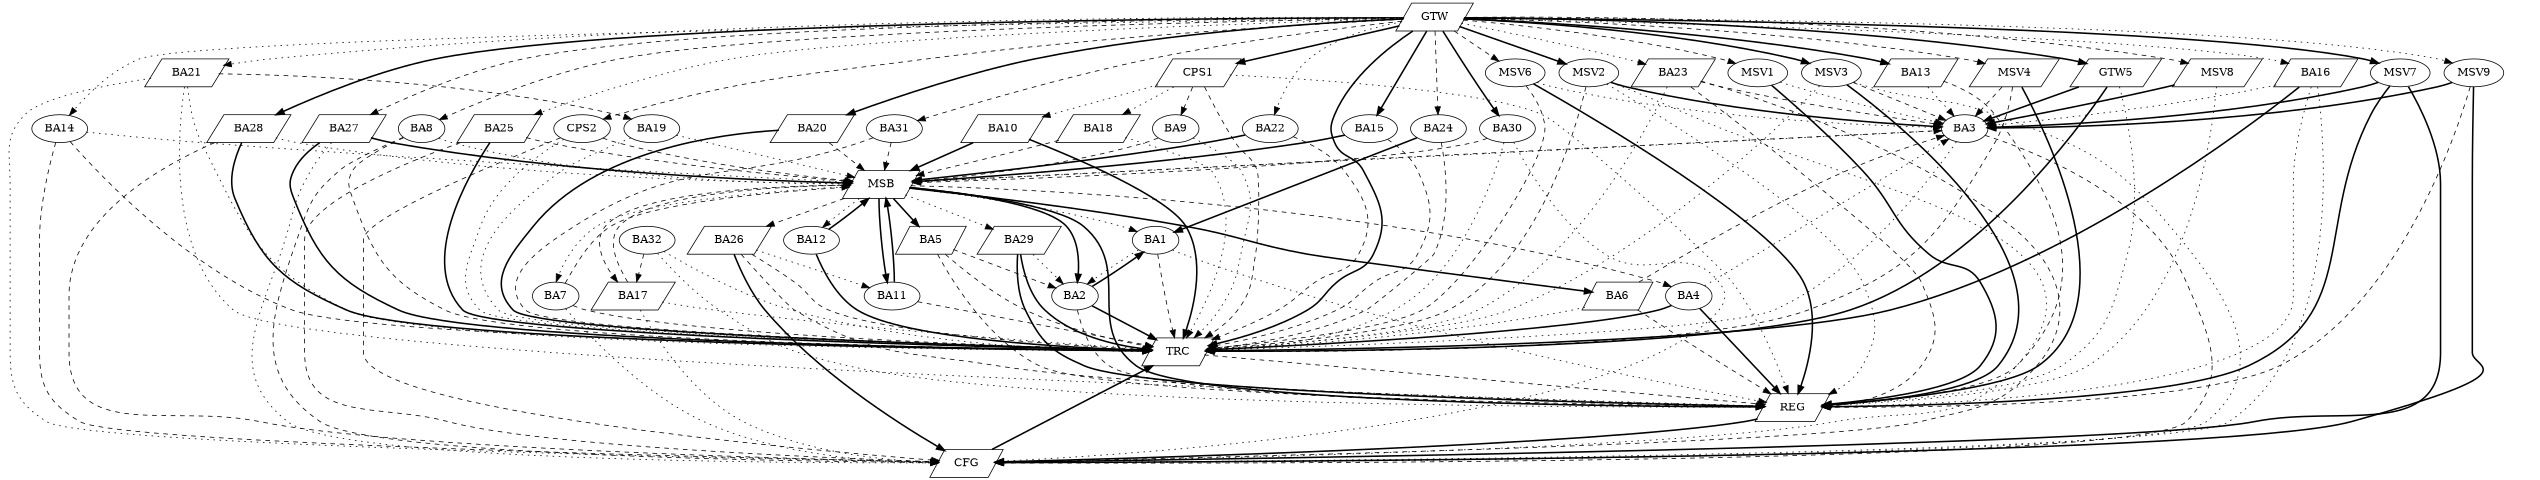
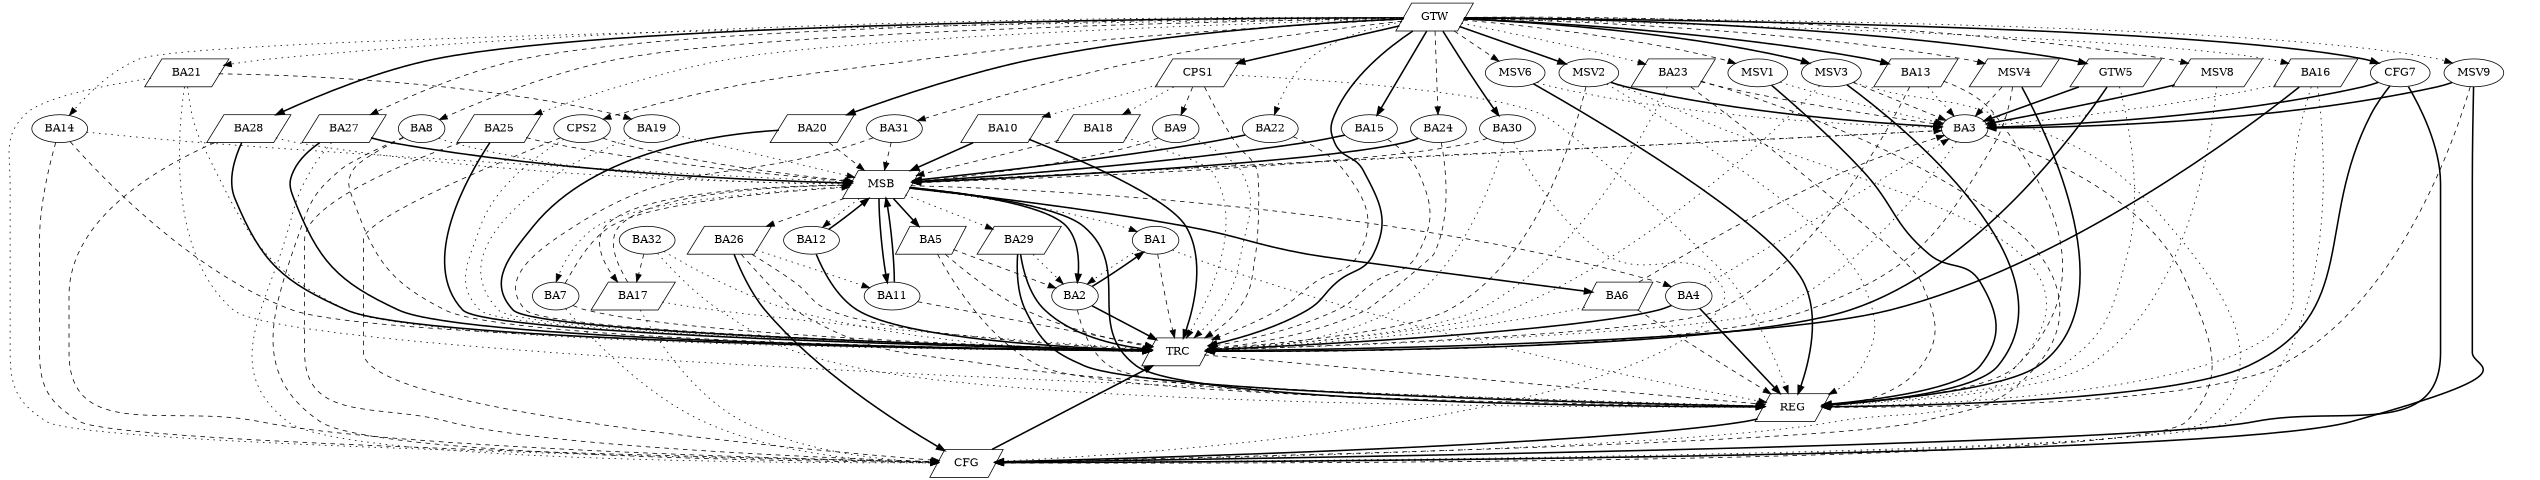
(2400, 73) -> (2400, 73)
(1299, 183) -> (1295, 158)
(1445, 292) -> (1676, 320)
